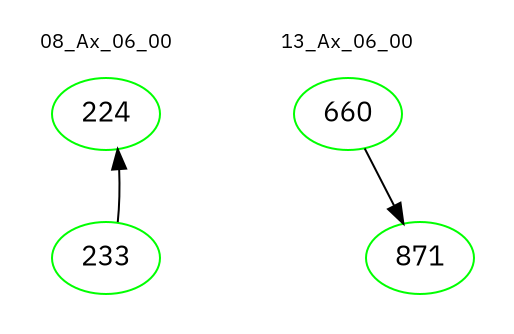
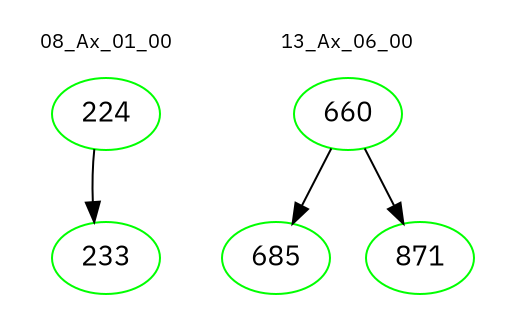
(107, 43) -> (107, 43)
(119, 196) -> (93, 176)
none -> (276, 258)
